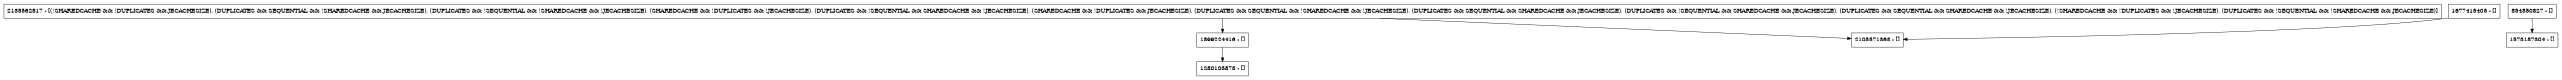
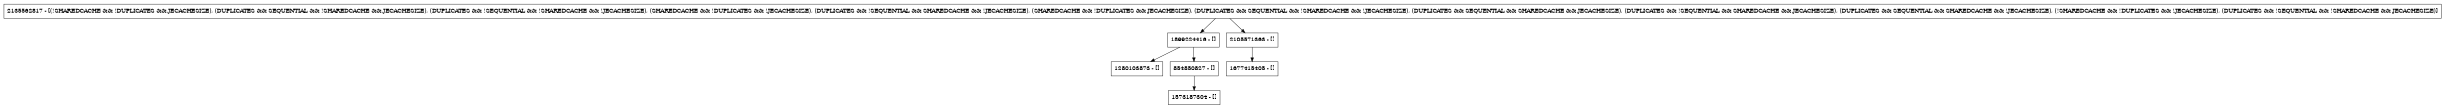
(2178, 34) -> (1252, 52)
none -> (1194, 52)
